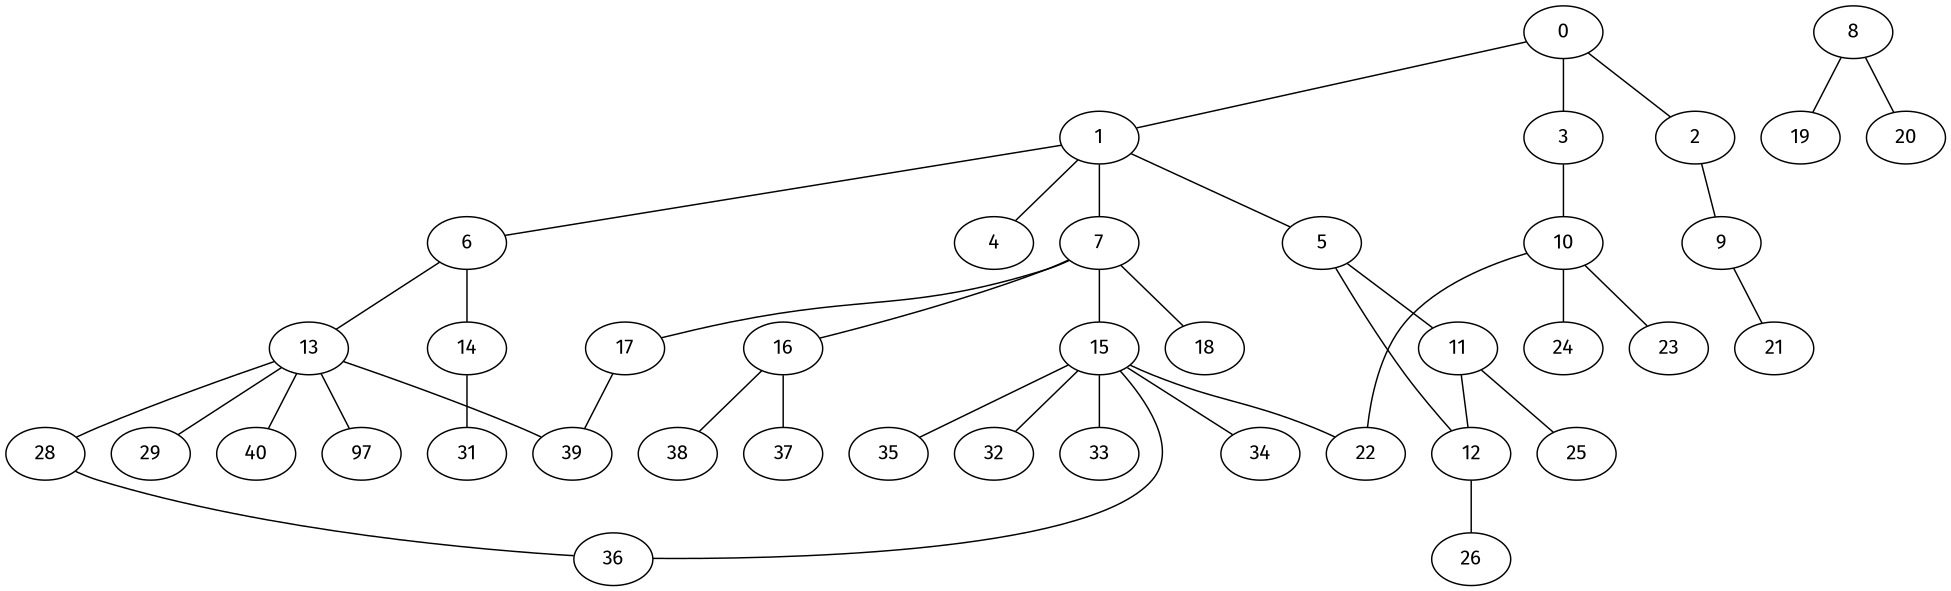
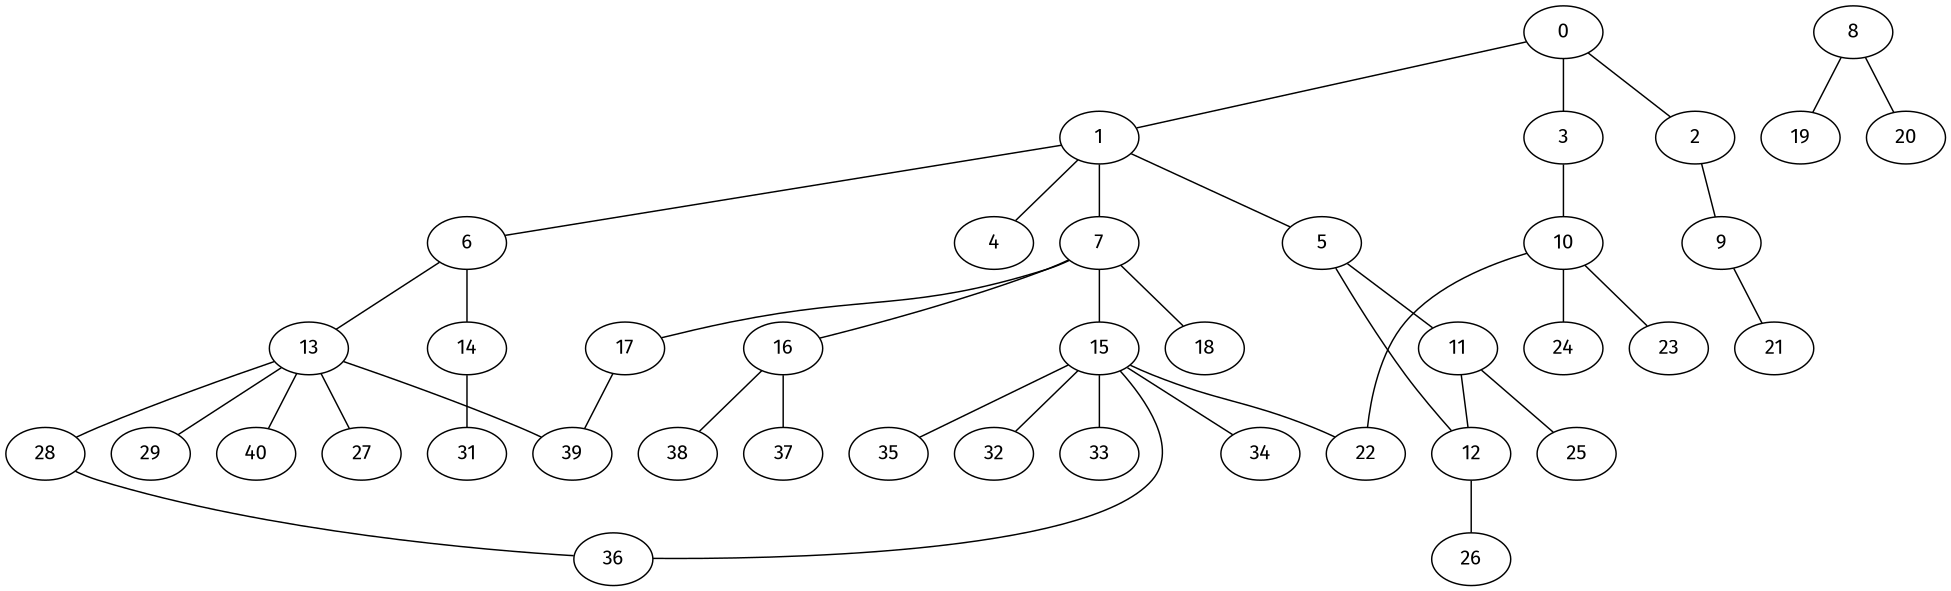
(362, 454) -> (362, 454)
